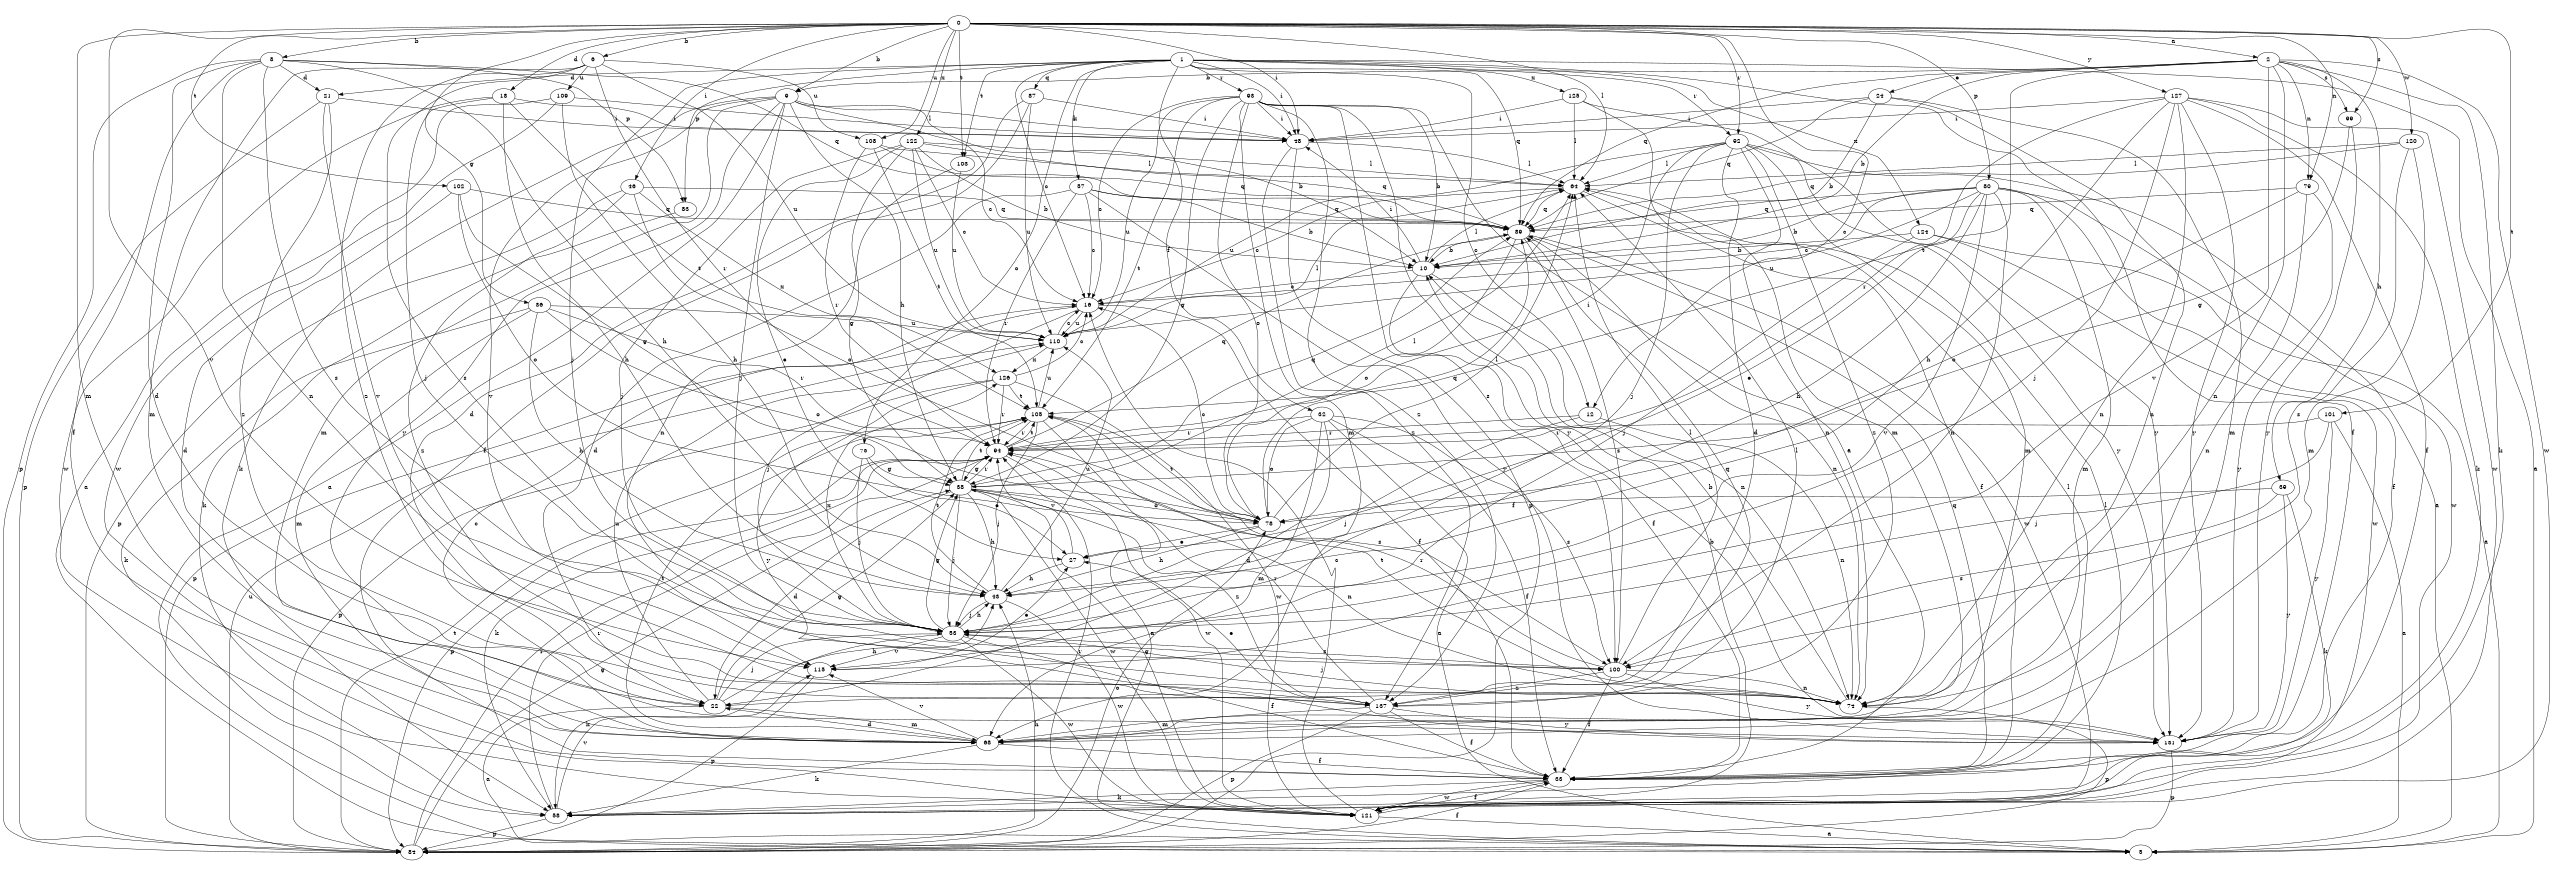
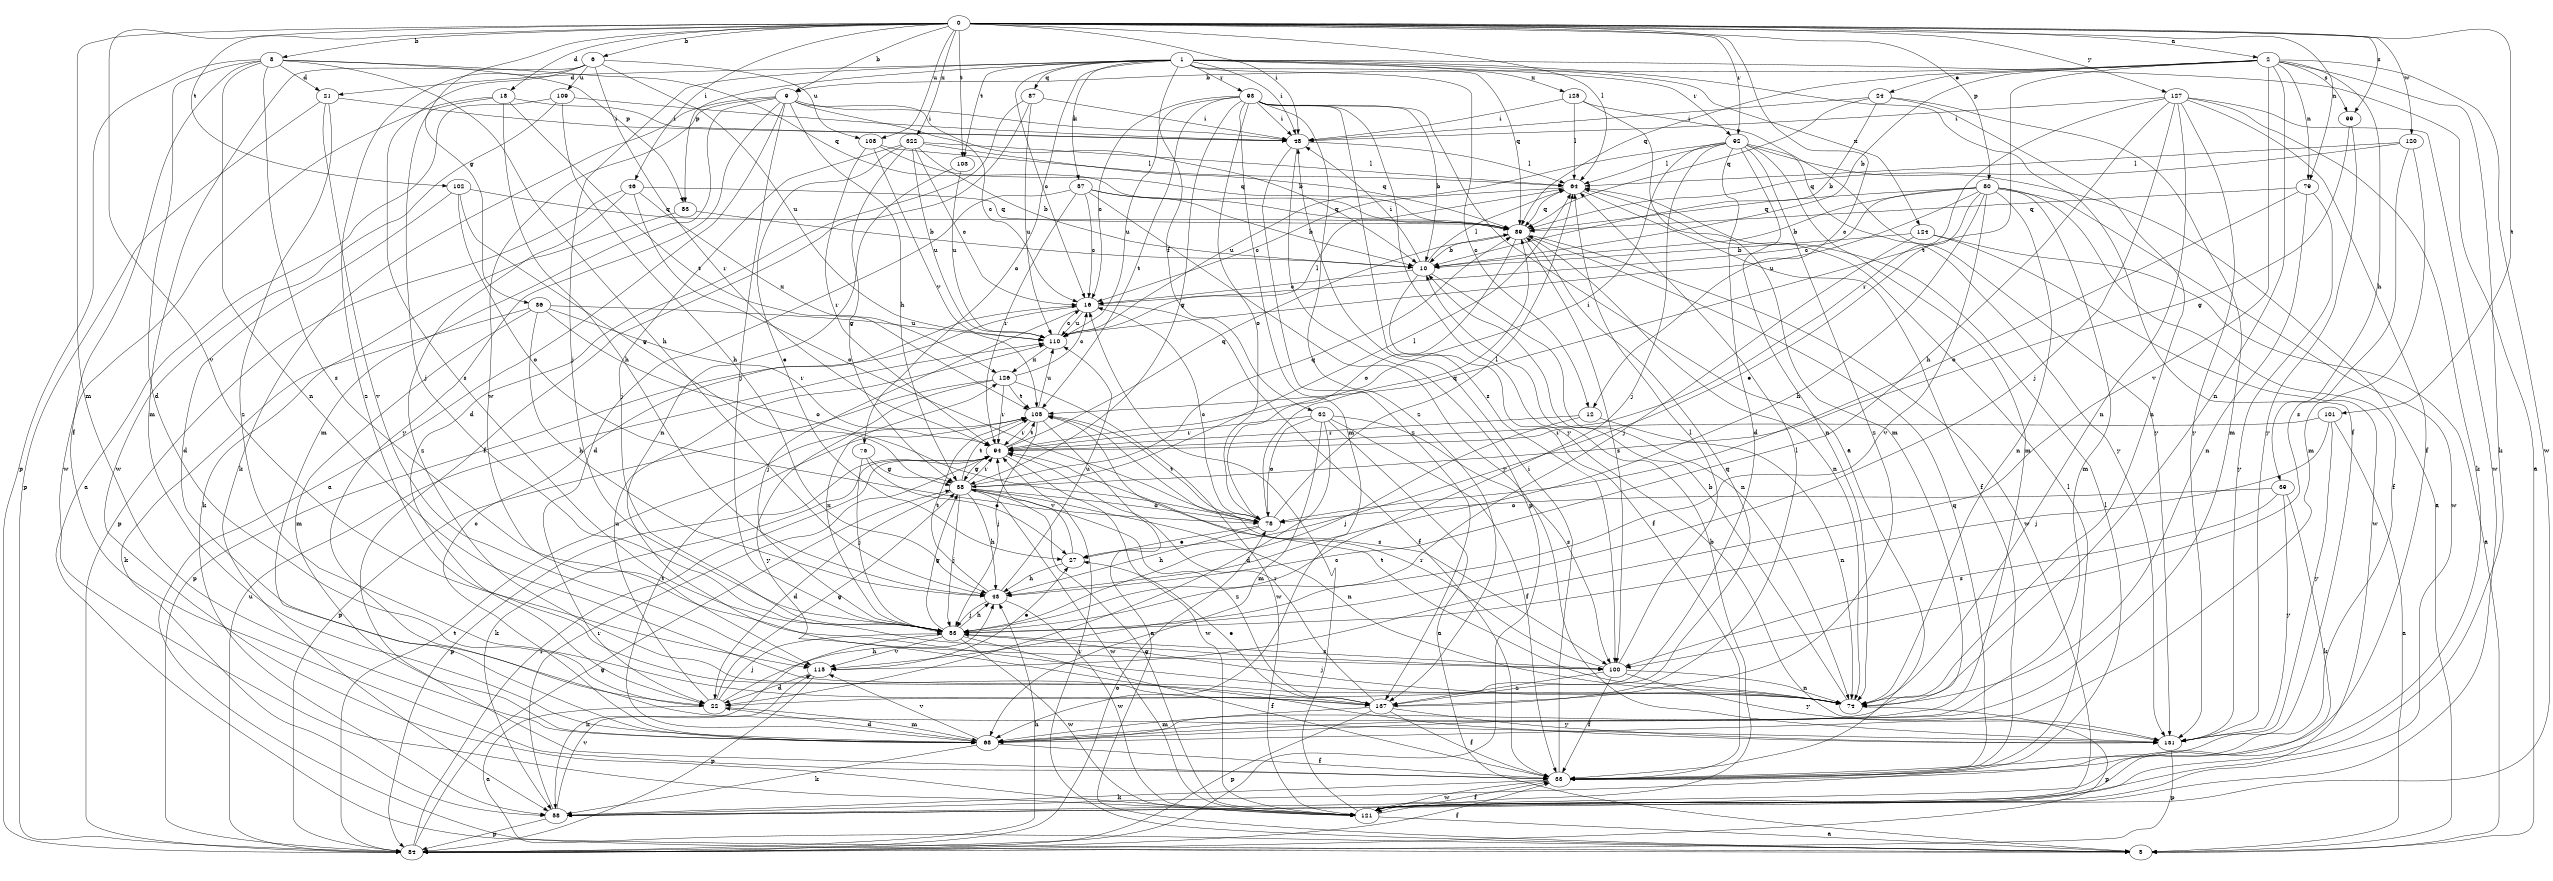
(930, 119) -> (930, 119)
(912, 142) -> (912, 142)
none -> (1051, 251)
(939, 287) -> (939, 287)
(491, 396) -> (491, 396)
none -> (1508, 445)
(1897, 480) -> (2007, 457)
(1514, 506) -> (1514, 506)
none -> (771, 687)
